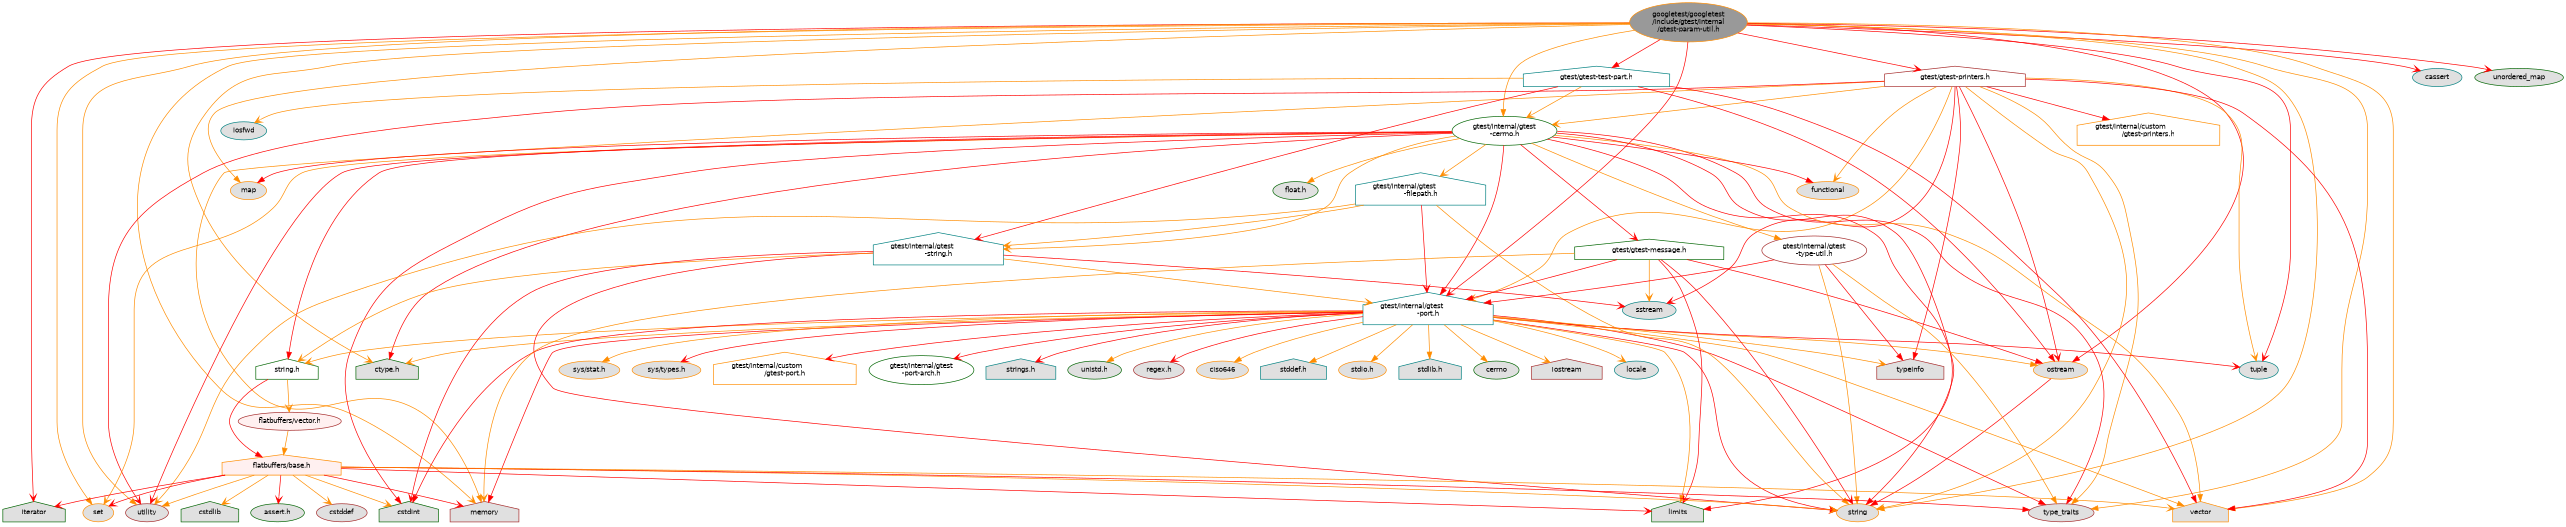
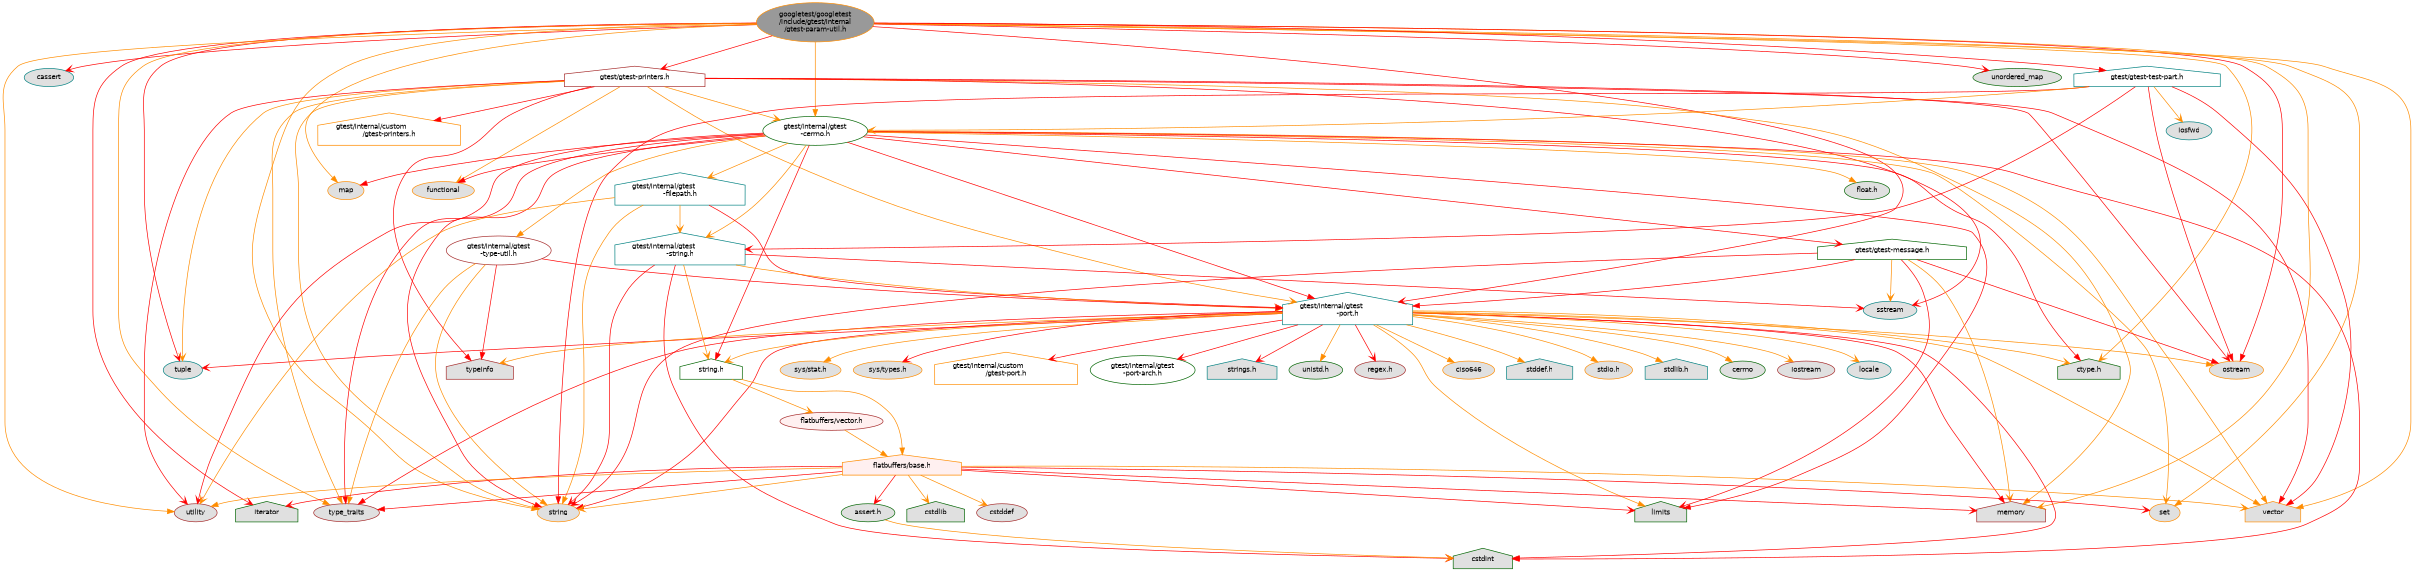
(1567, 370) -> (1806, 370)
(231, 414) -> (837, 391)
(1967, 445) -> (1175, 96)
(345, 489) -> (1137, 545)
